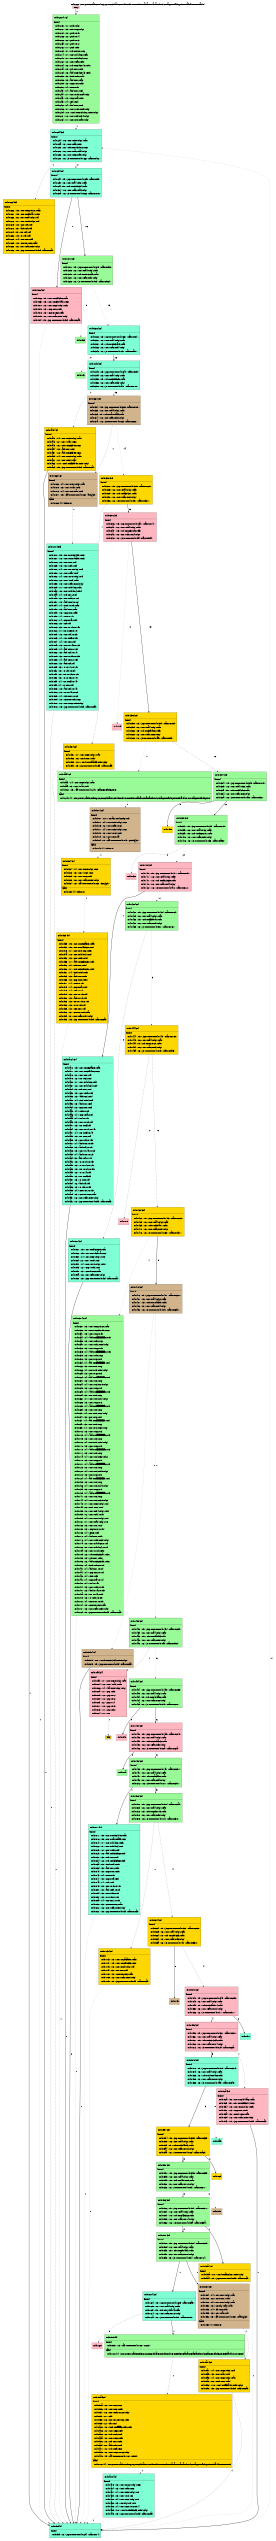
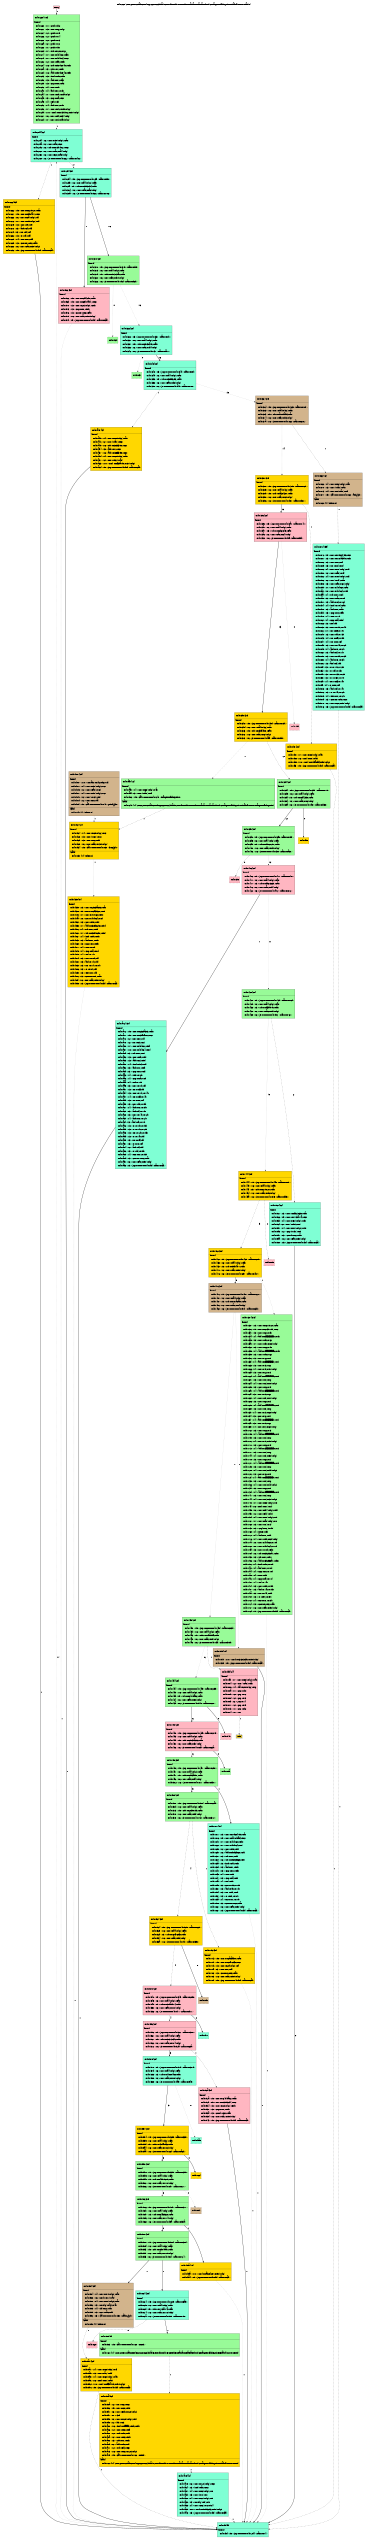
(127, 804) -> (142, 819)
